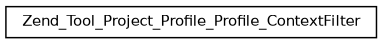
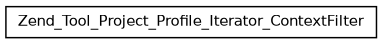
(191, 22) -> (191, 22)
